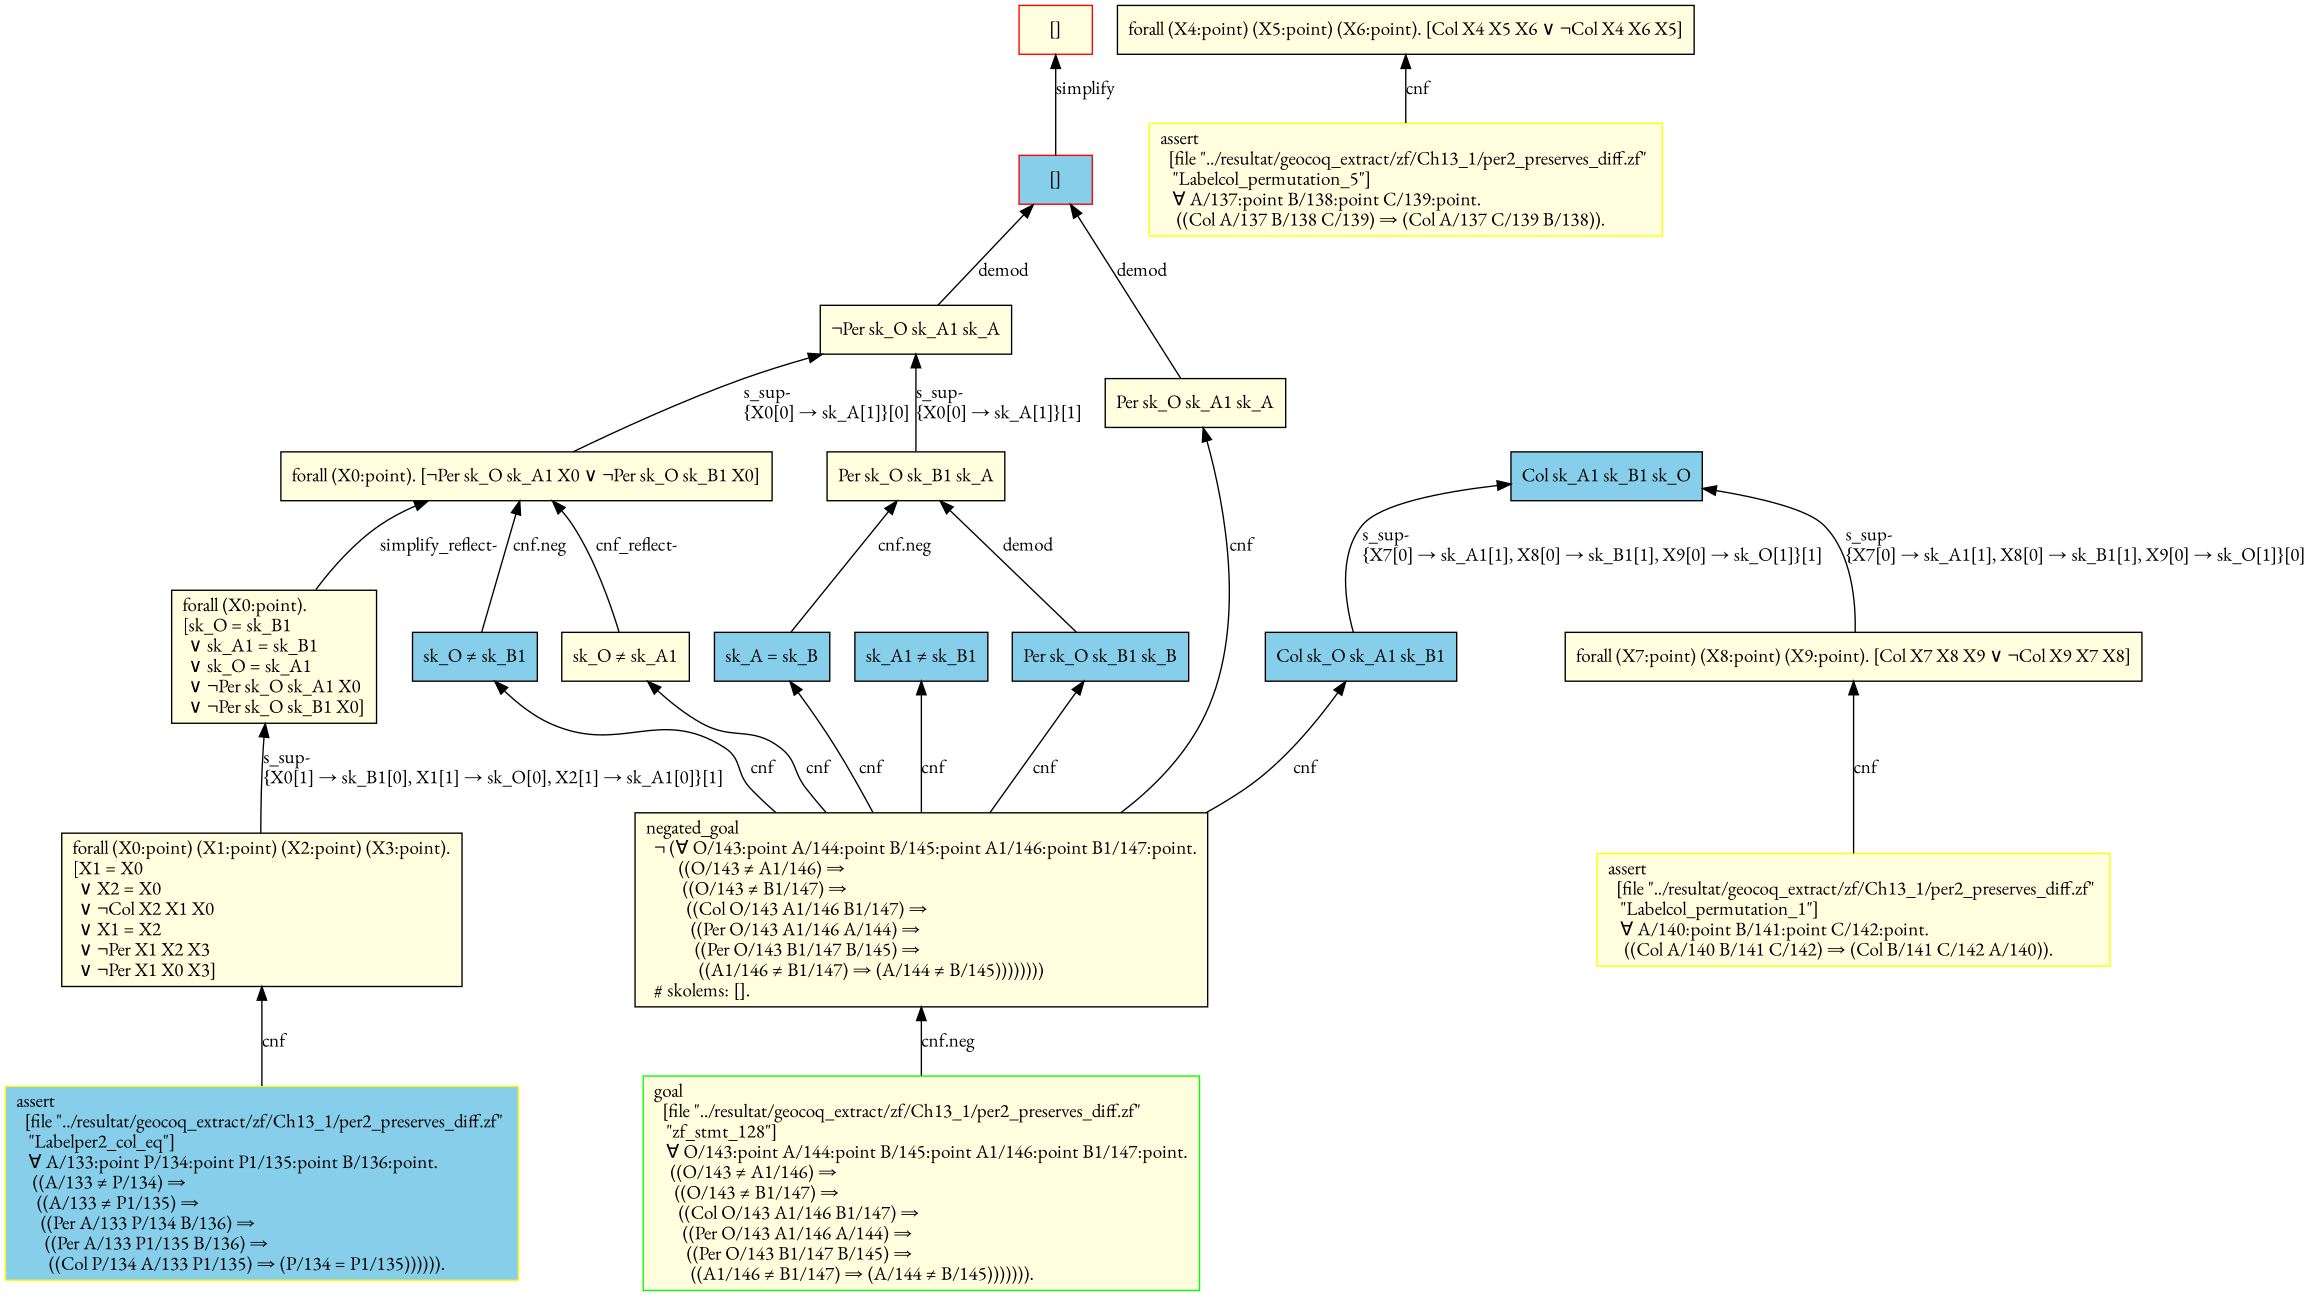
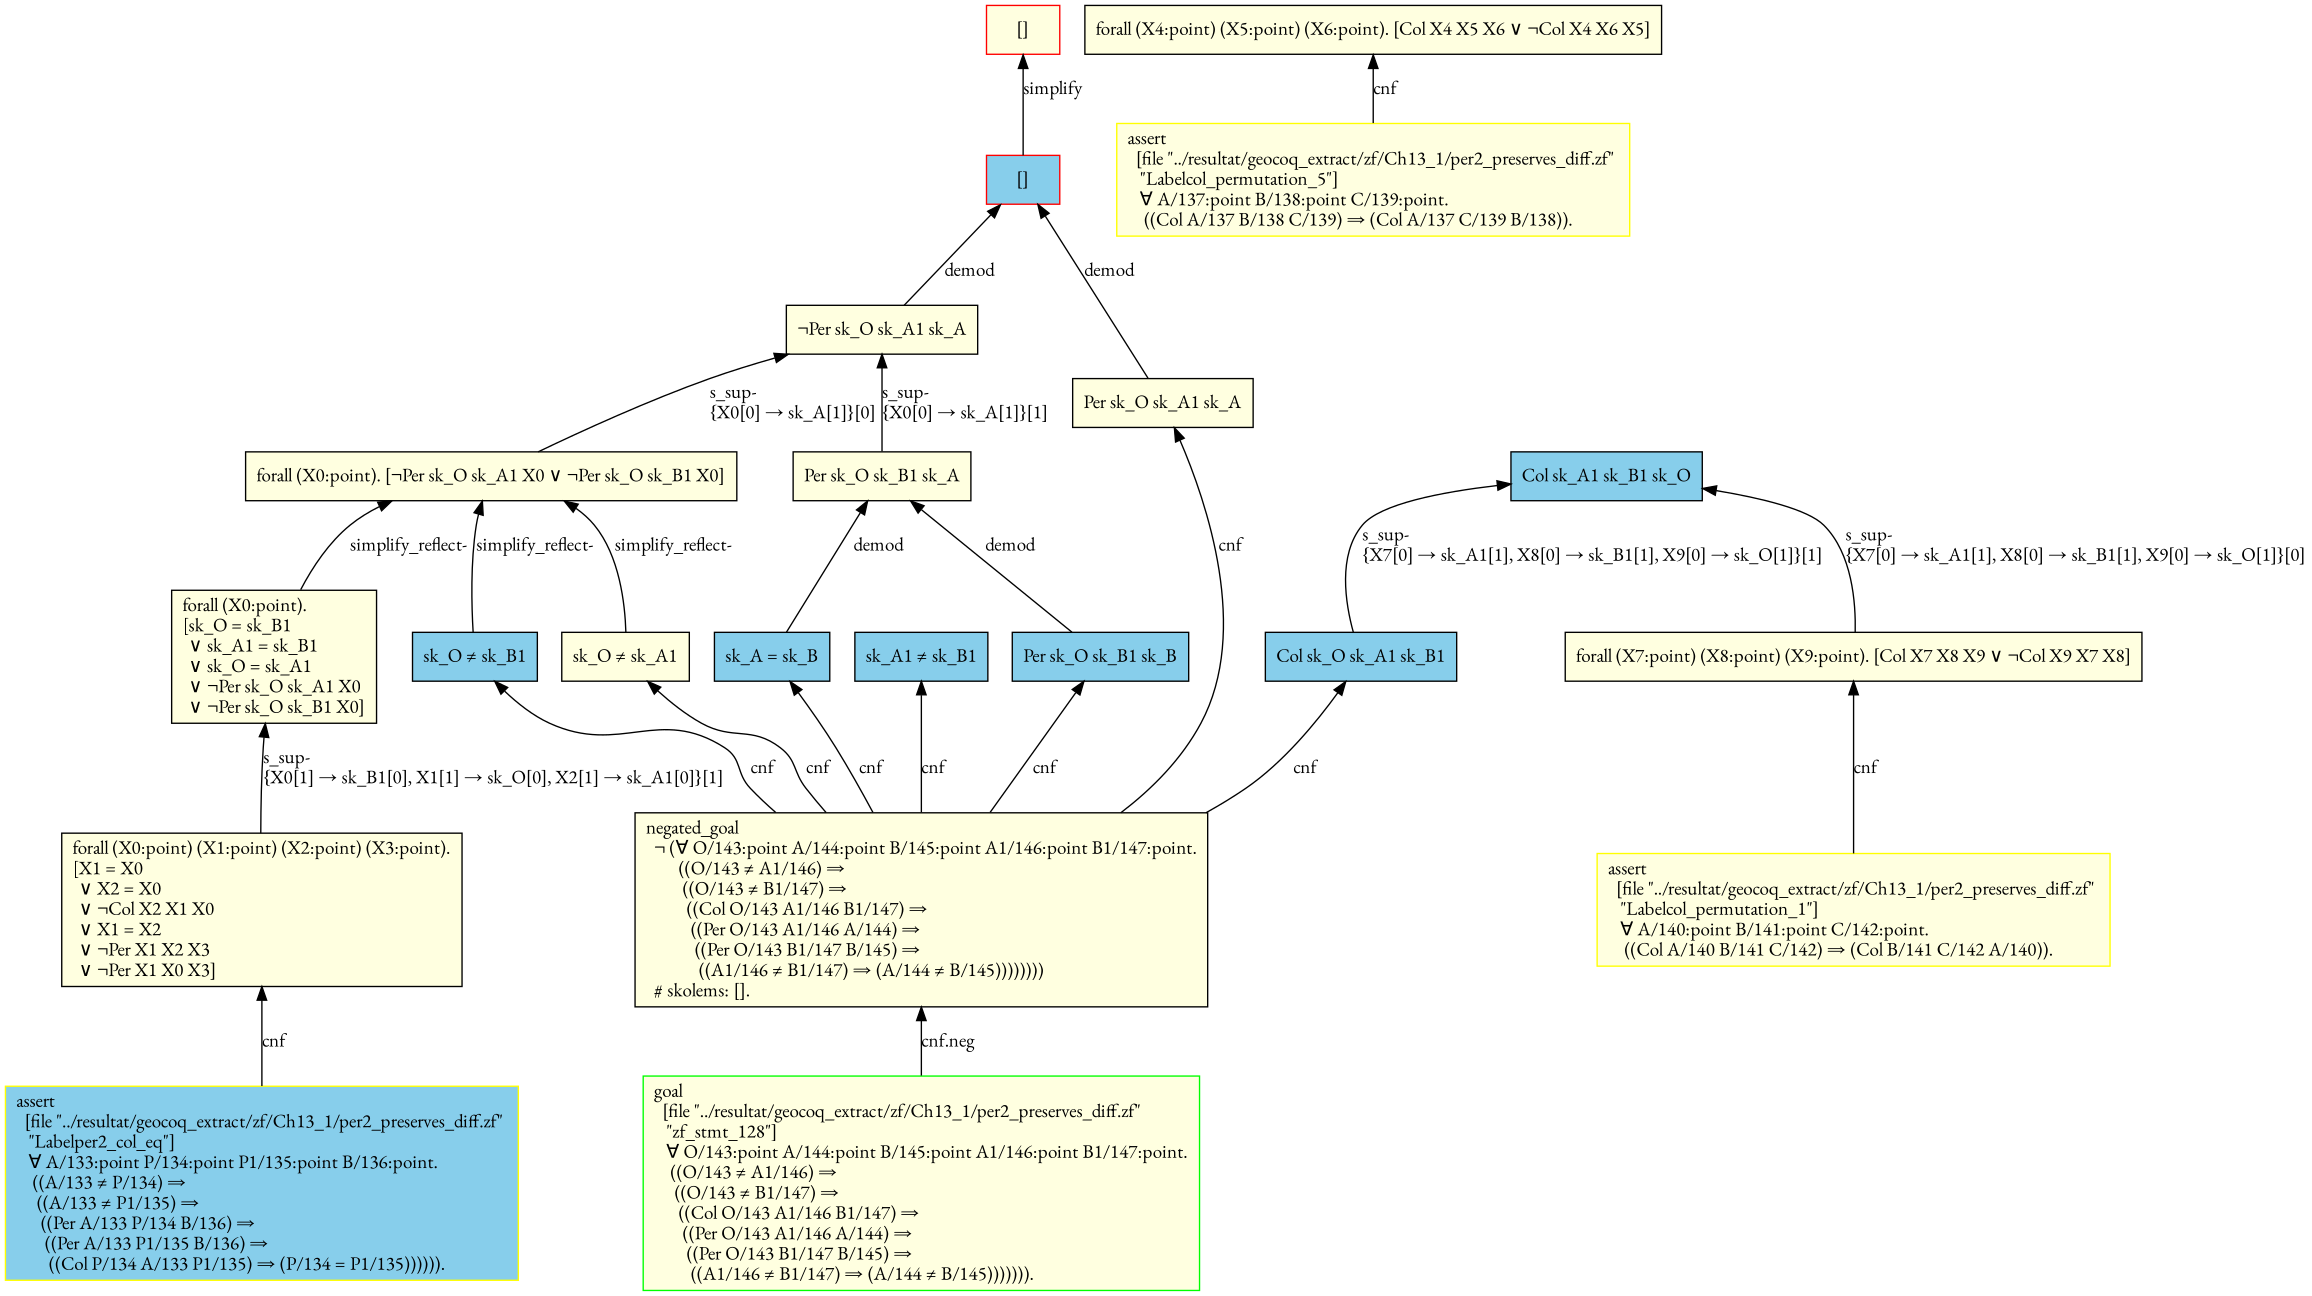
(540, 545) -> (535, 545)
(637, 545) -> (674, 545)
(905, 545) -> (879, 545)
